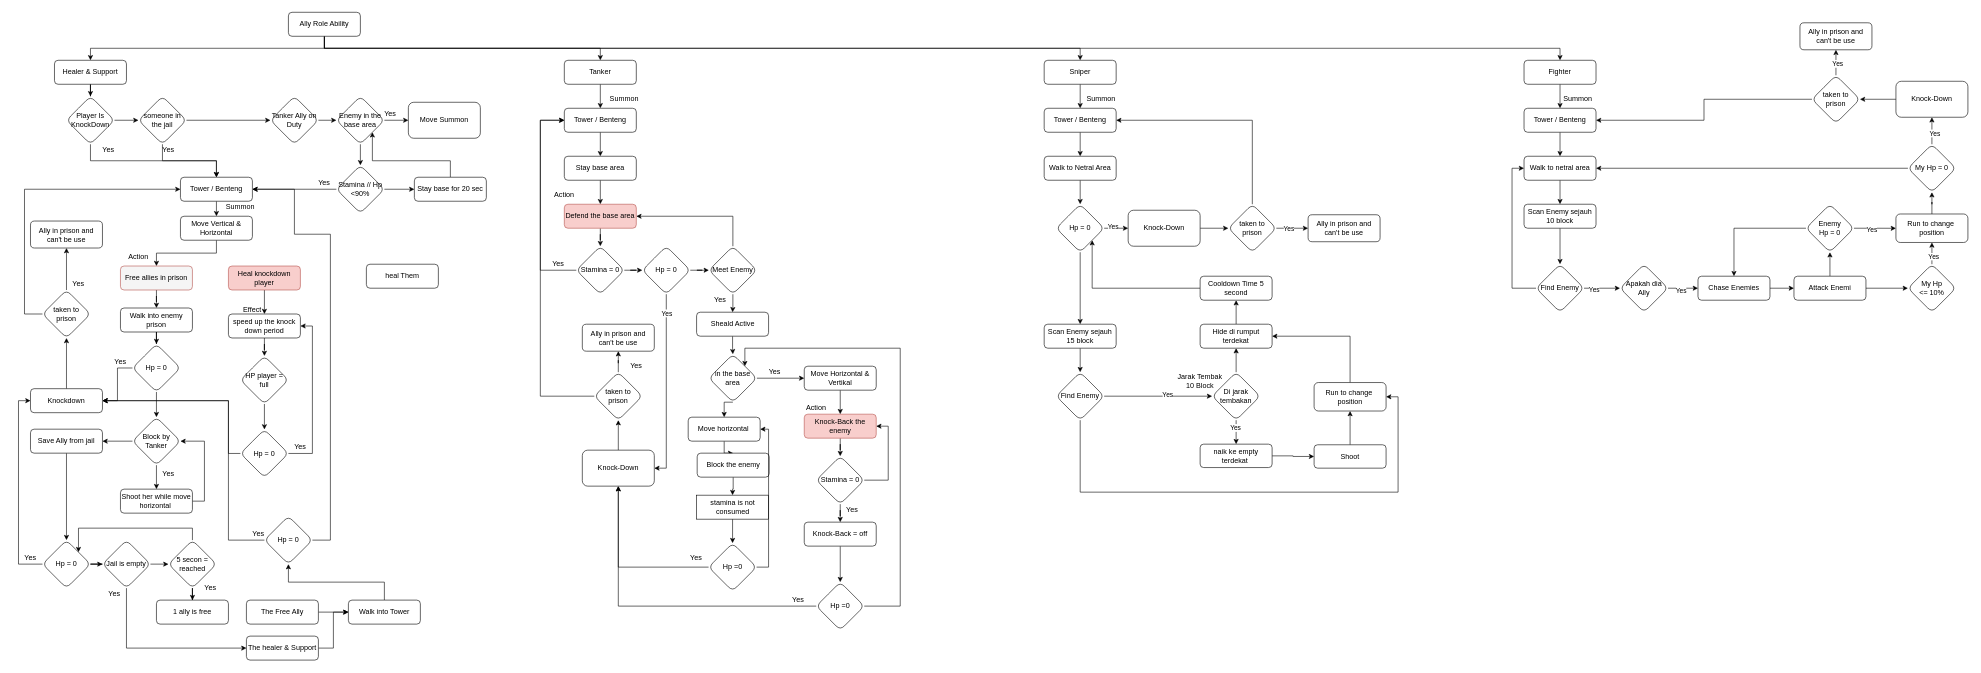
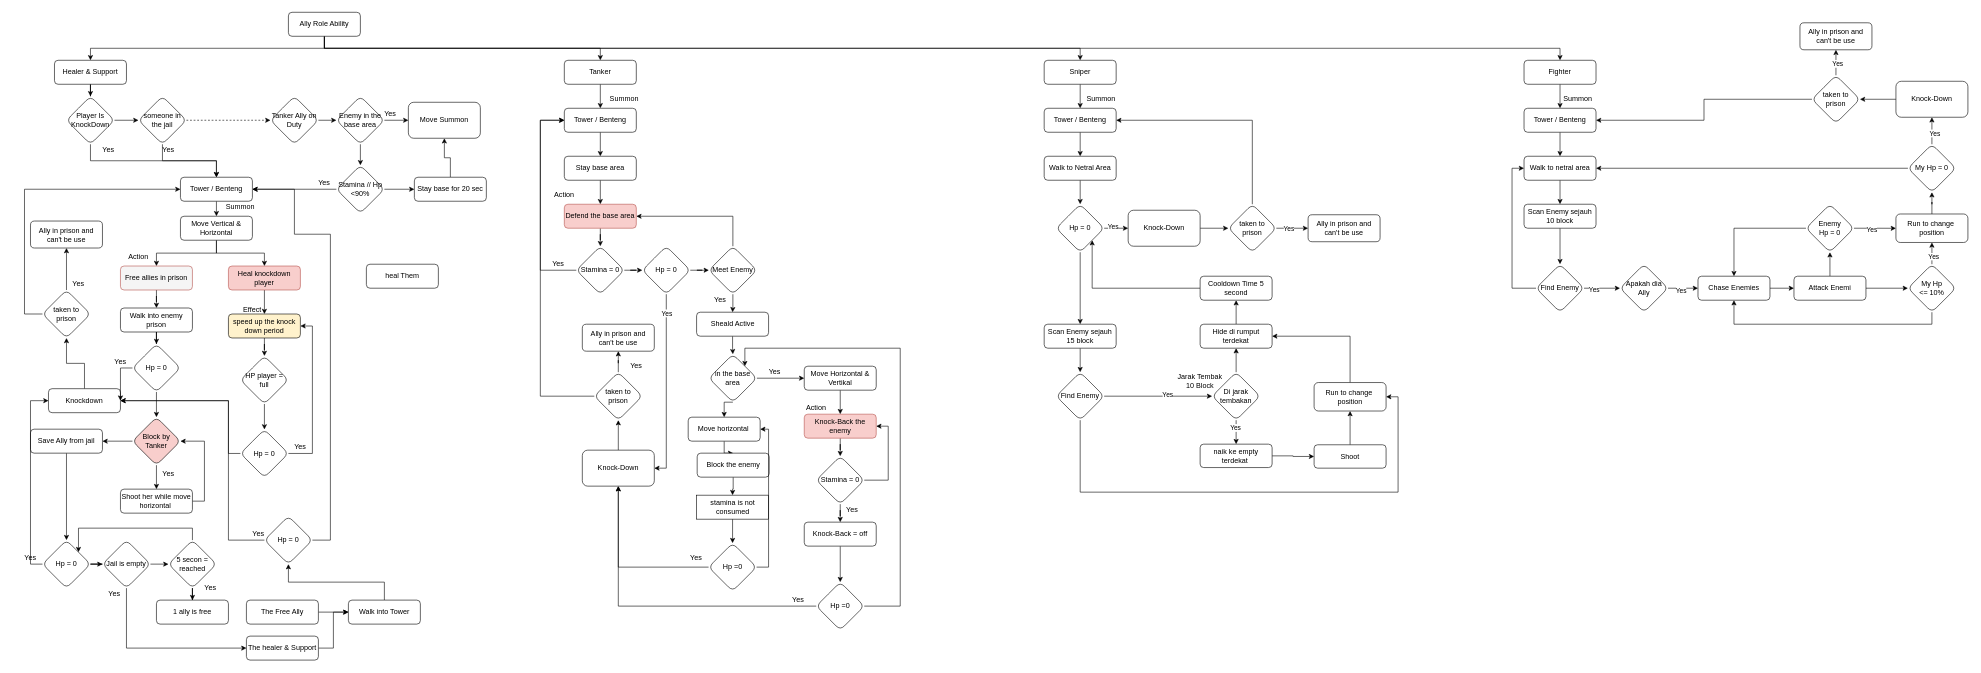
(226, 120) -> (226, 120)
(372, 149) -> (444, 155)
none -> (264, 256)
none -> (1734, 305)
(264, 326) -> (264, 326)
(66, 401) -> (84, 401)
(156, 441) -> (156, 441)
